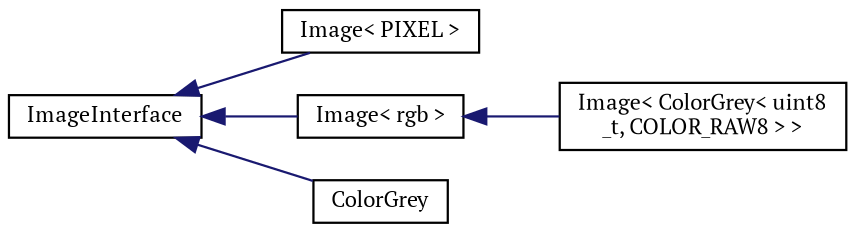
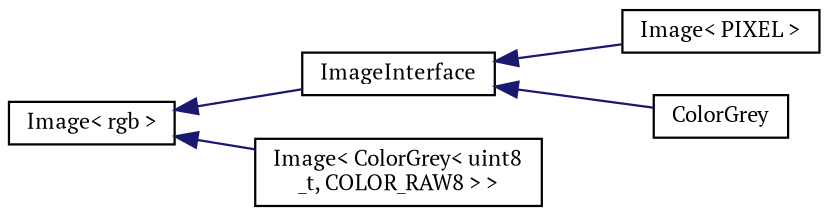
(261, 116) -> (250, 98)
